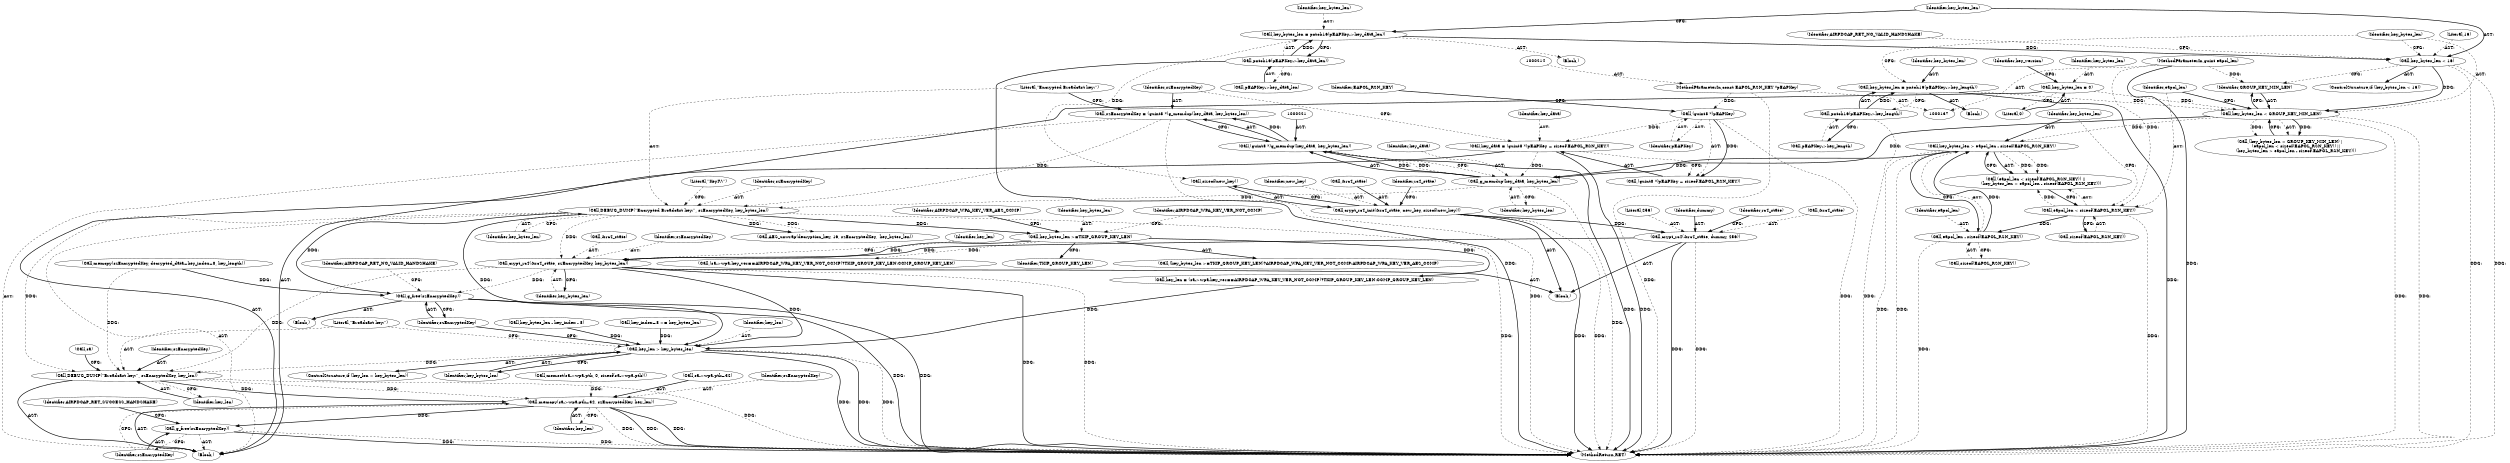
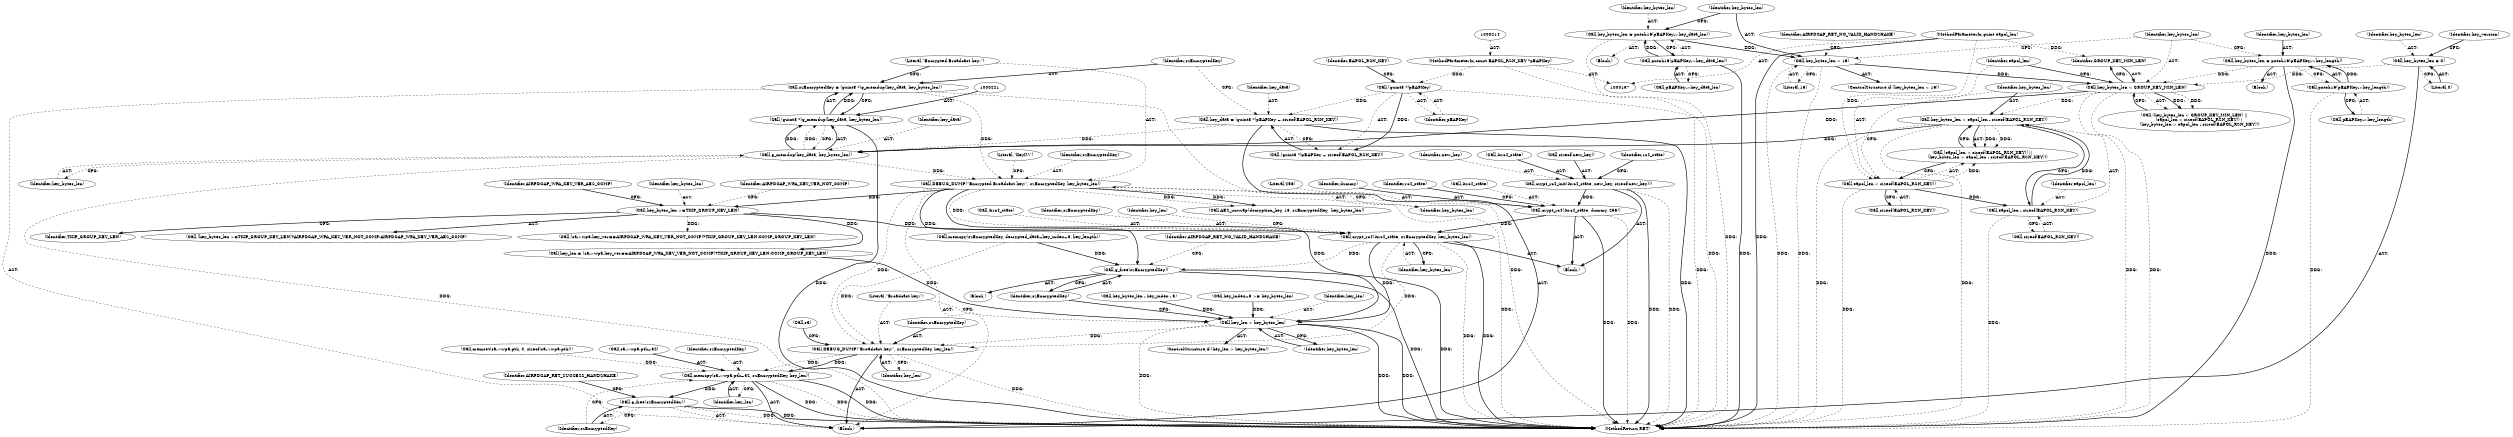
(2344, 74) -> (1806, 72)
(1106, 103) -> (1722, 206)
(1298, 197) -> none
